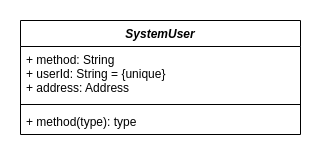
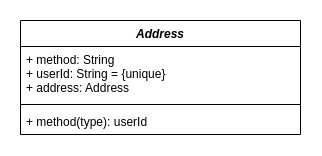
(160, 34) -> (160, 34)
(89, 122) -> (95, 122)
